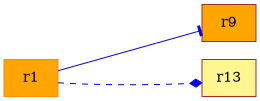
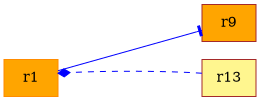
(124, 85) -> (136, 71)
